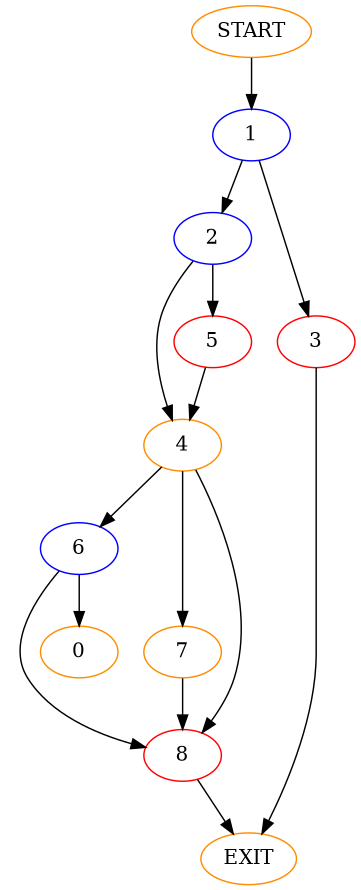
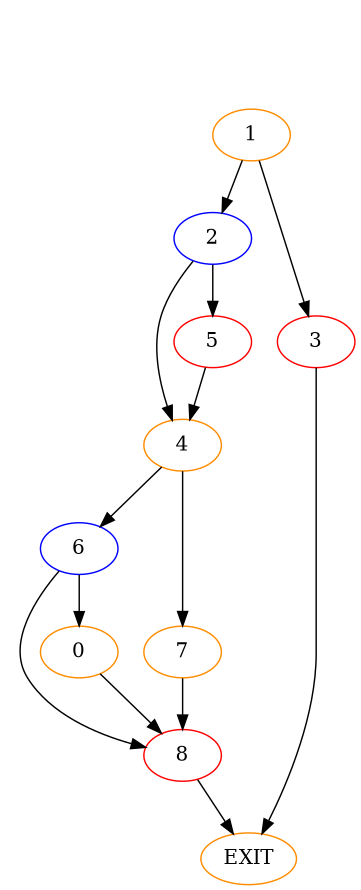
(252, 32) -> none
(252, 135) -> (252, 135)
(238, 595) -> (126, 699)
